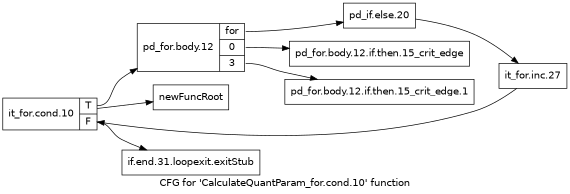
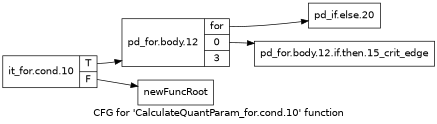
(533, 76) -> none
(379, 92) -> none
(191, 163) -> none
